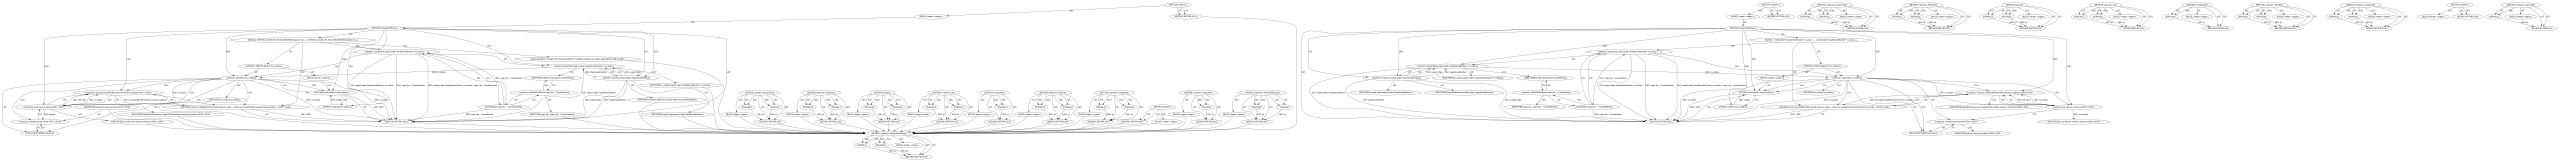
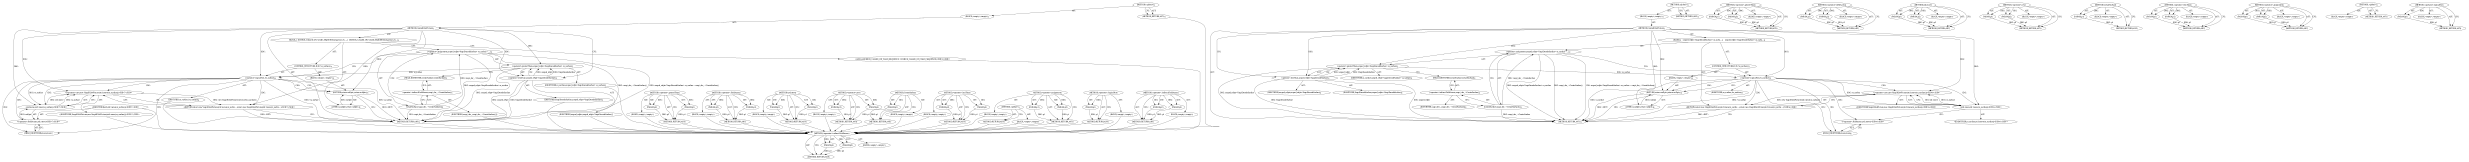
(41, 115) -> (26, 115)
(50, 115) -> (35, 115)
(2081, 115) -> (1983, 115)
(137, 122) -> none
(1978, 134) -> none
